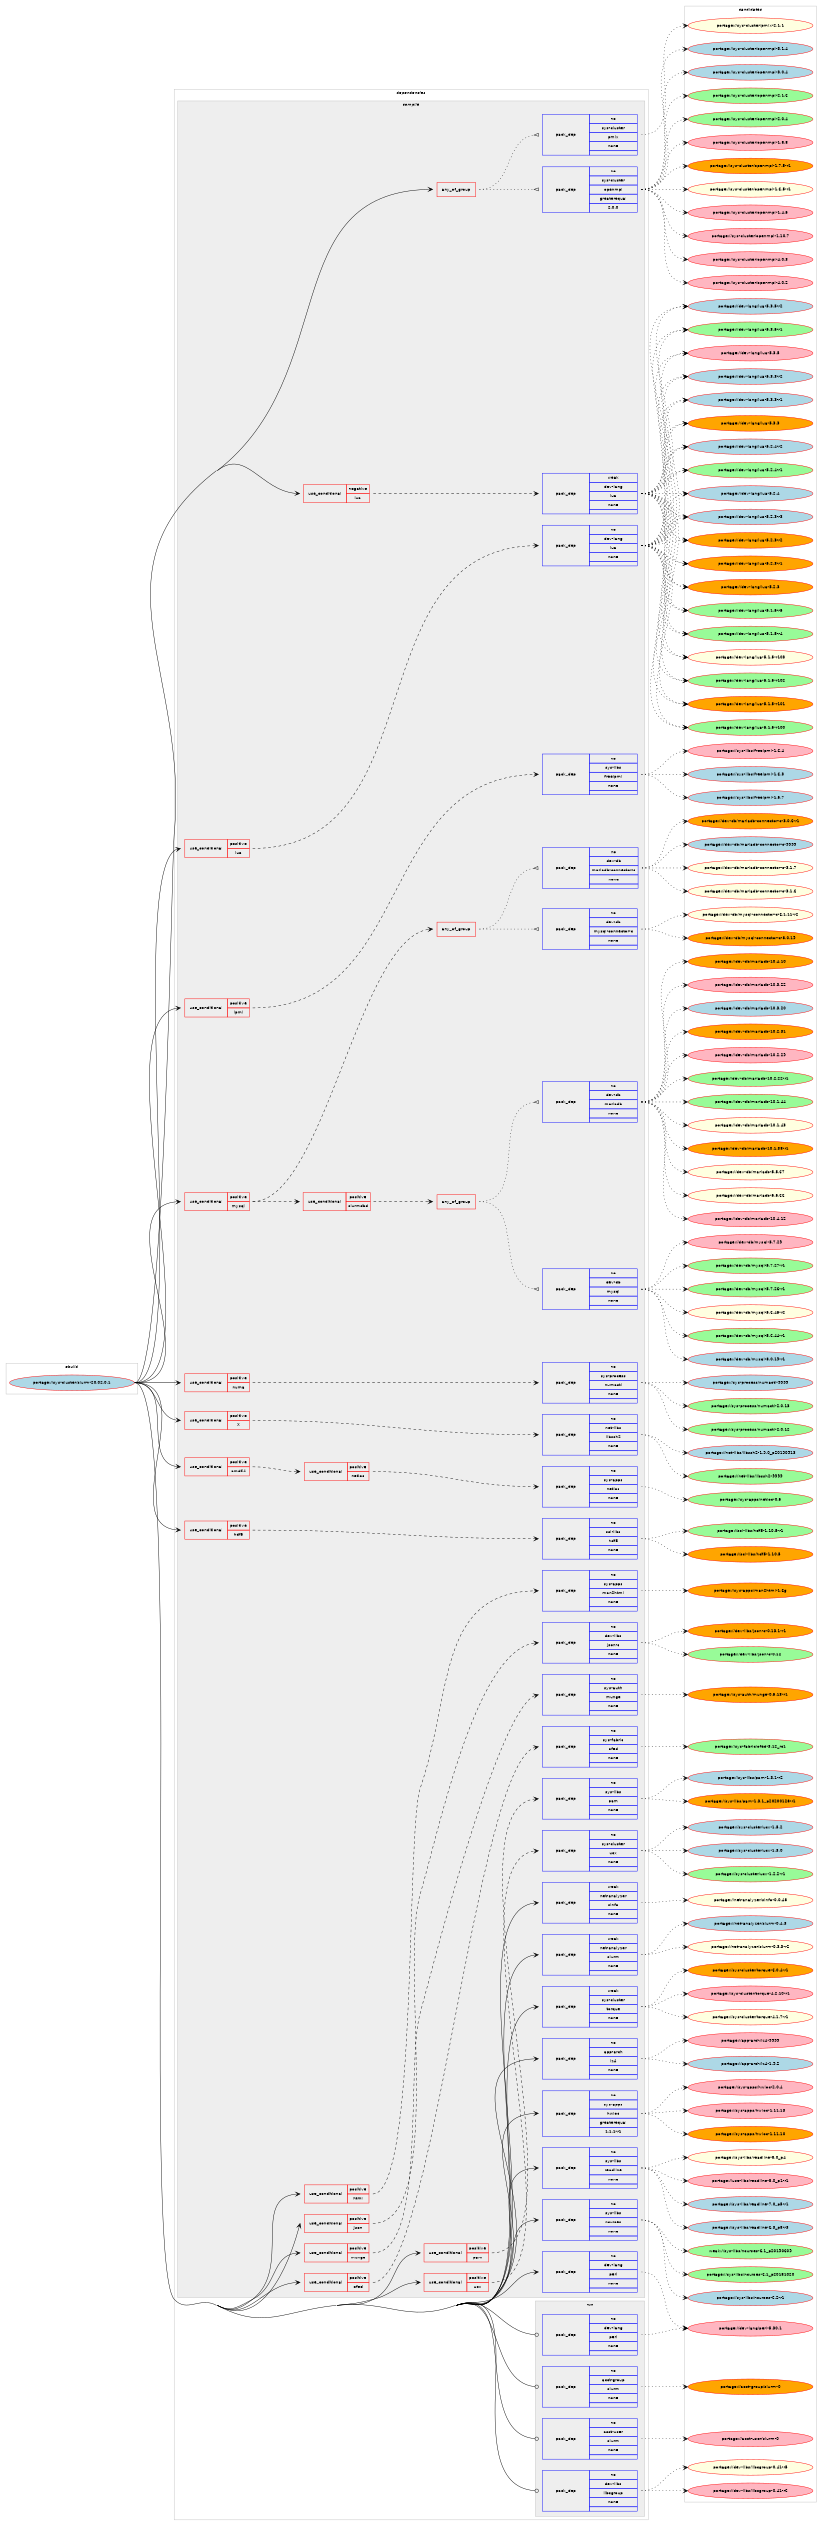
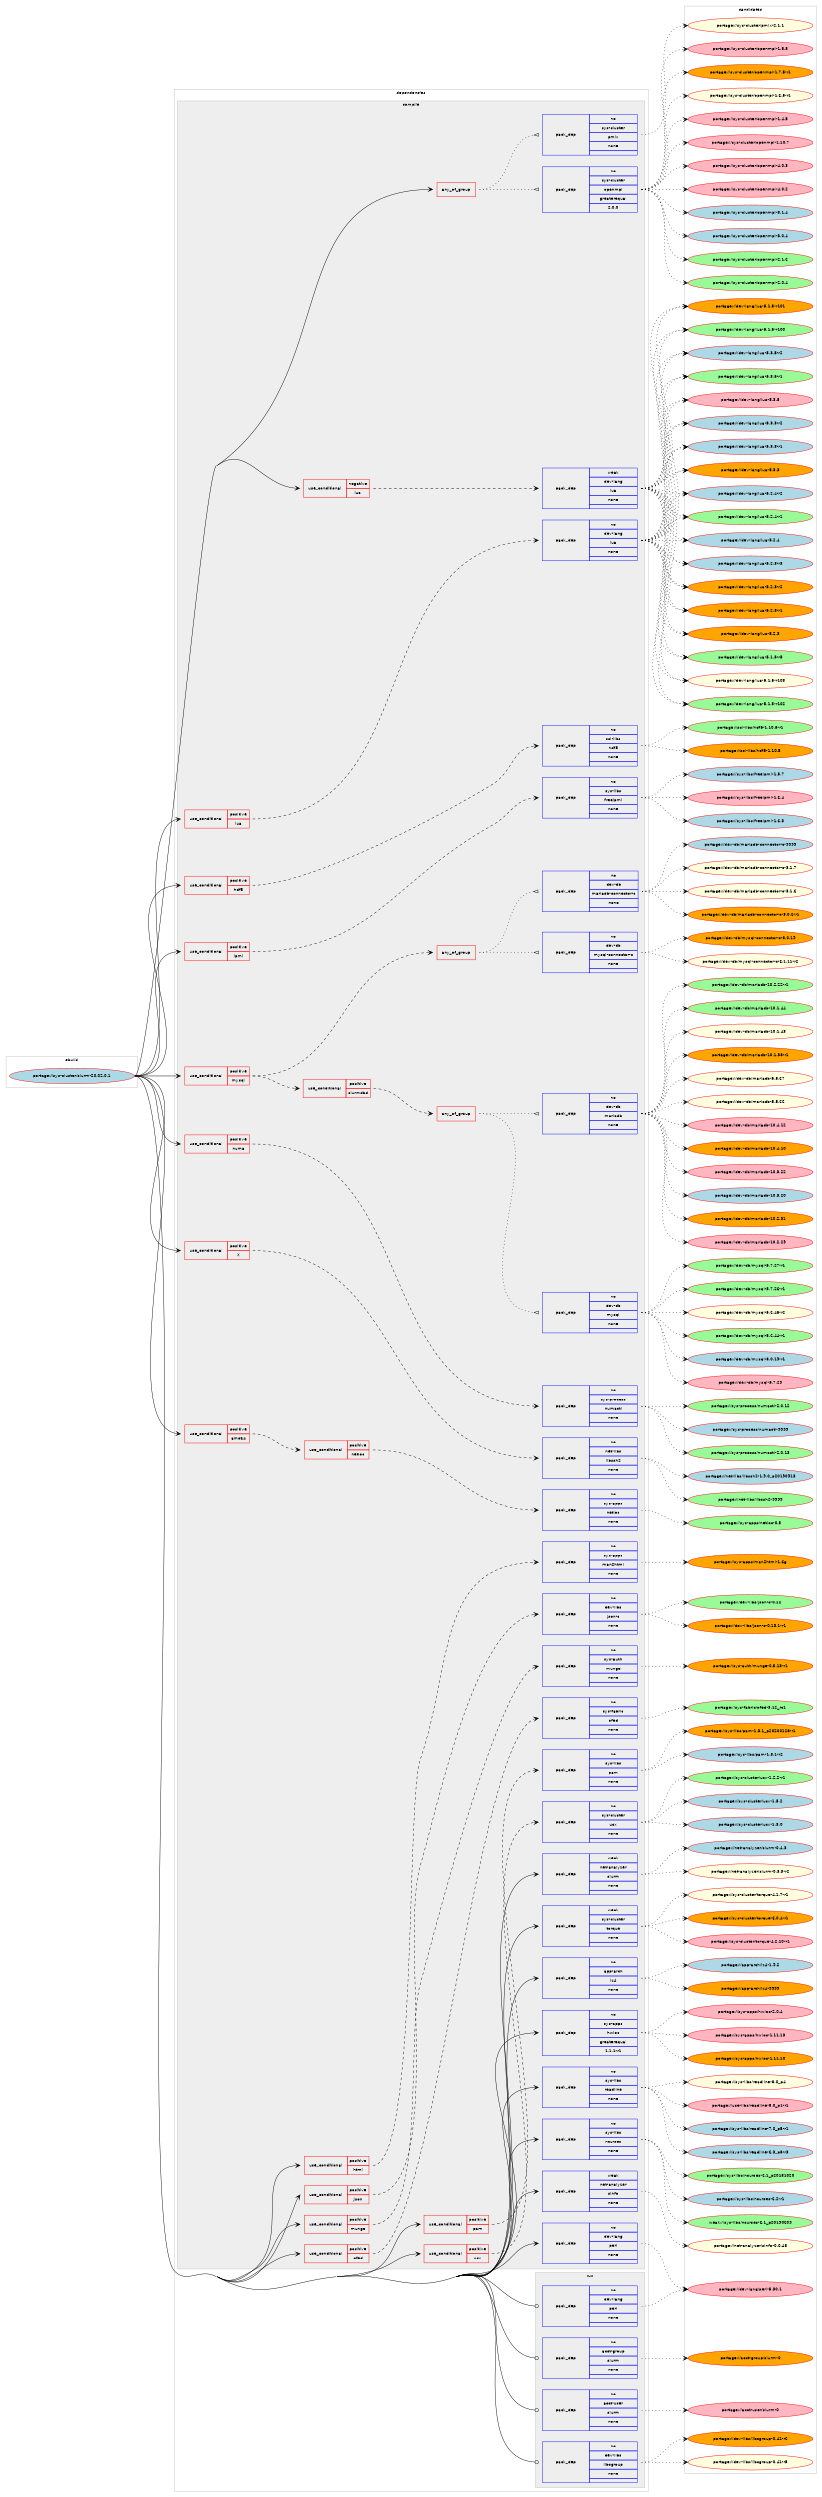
(751, 634) -> none
(751, 2041) -> (751, 1989)
(751, 2491) -> (751, 2439)
